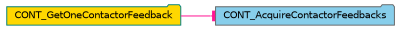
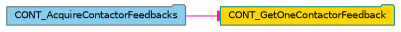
(196, 16) -> (201, 16)
